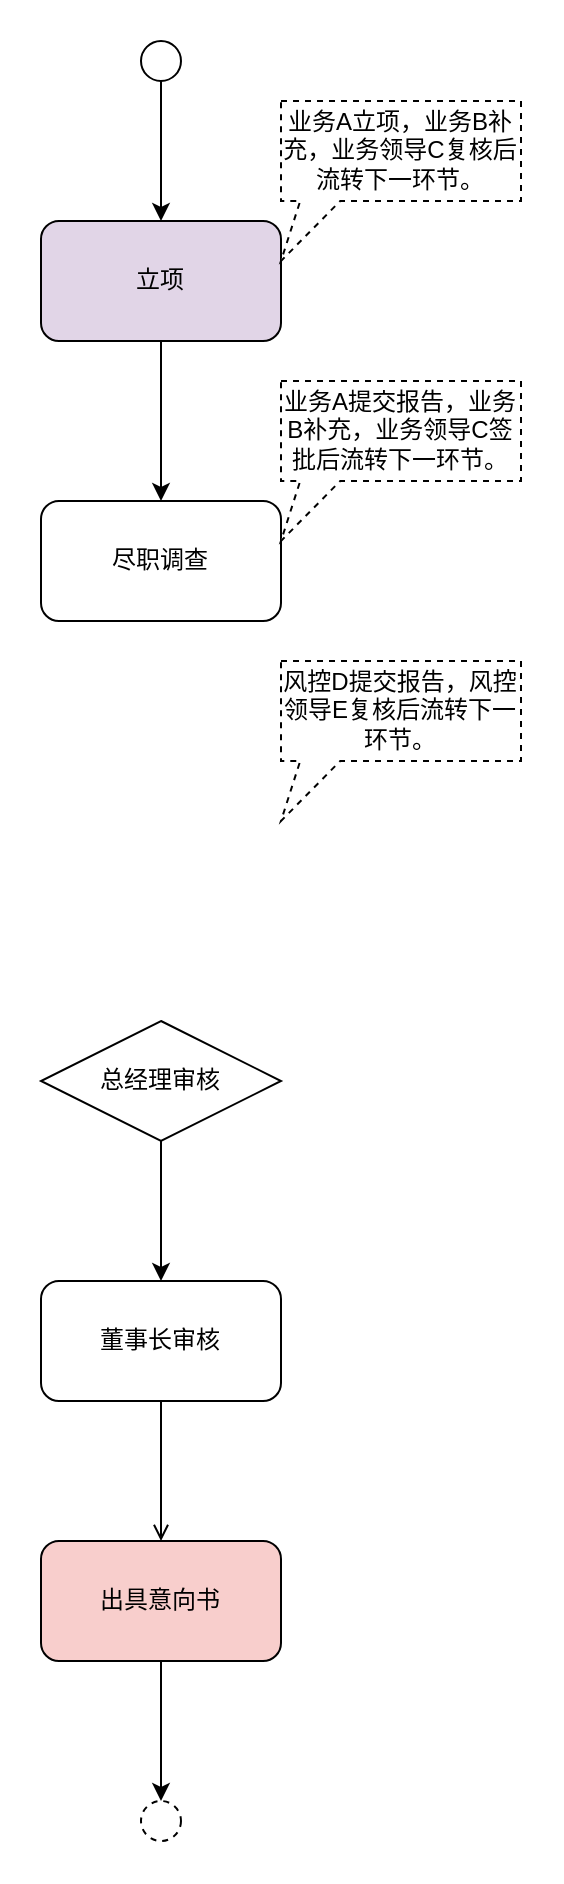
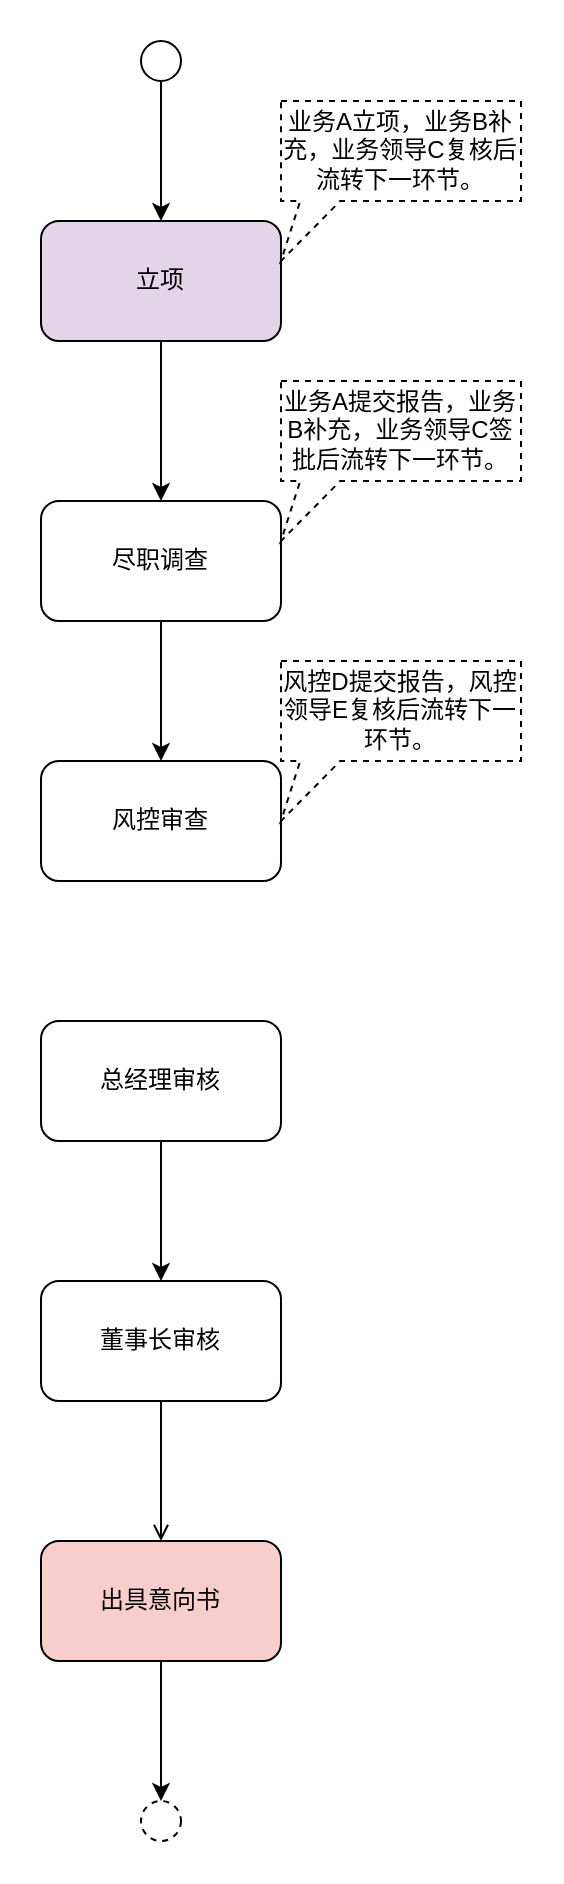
none -> (161, 684)
none -> (161, 821)
(161, 1081) -> (161, 1081)
